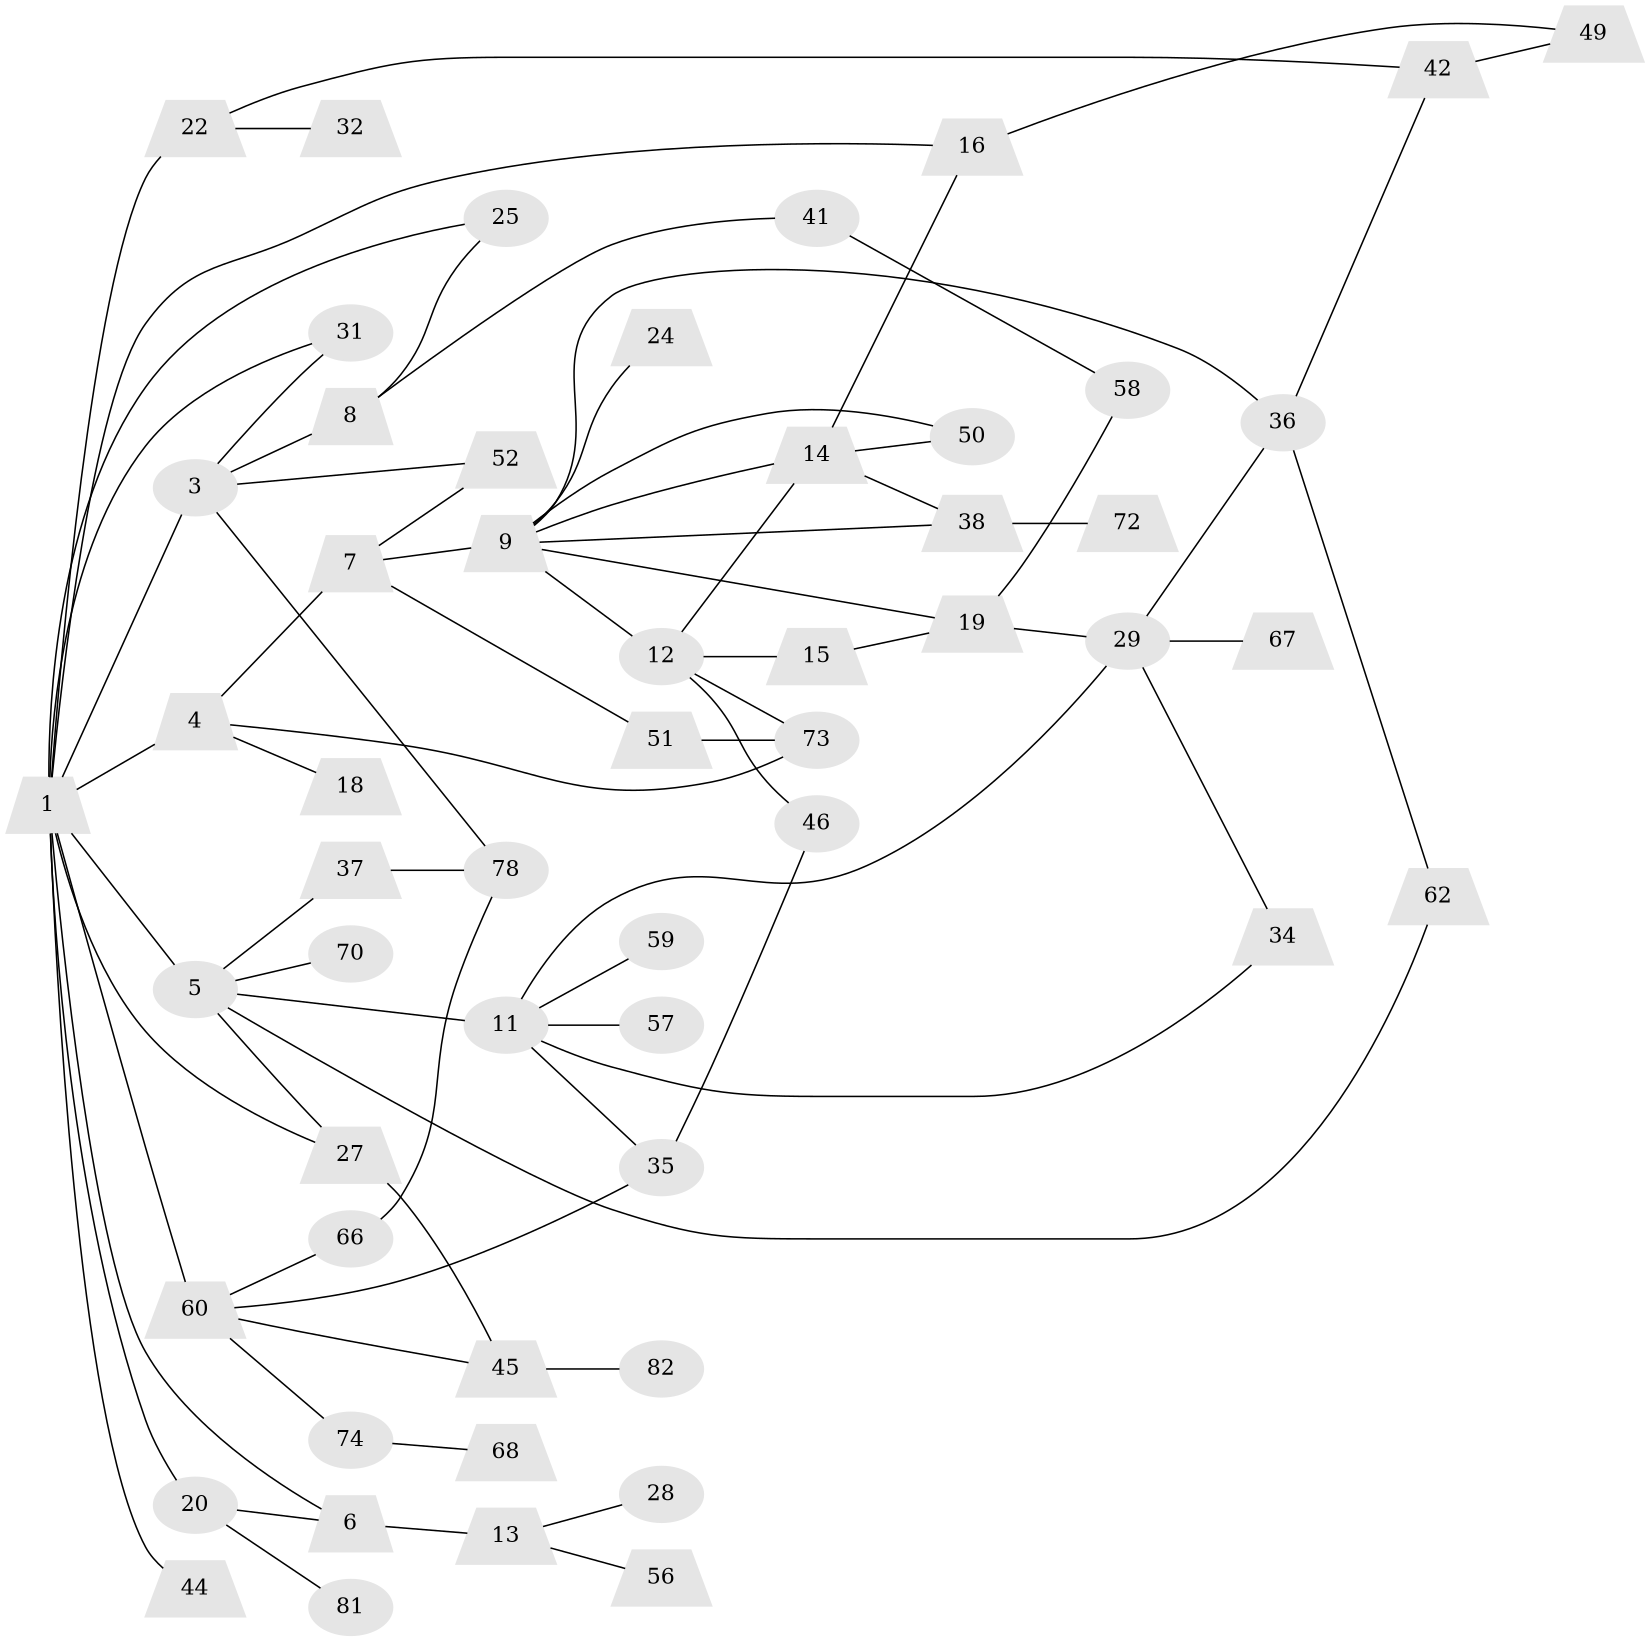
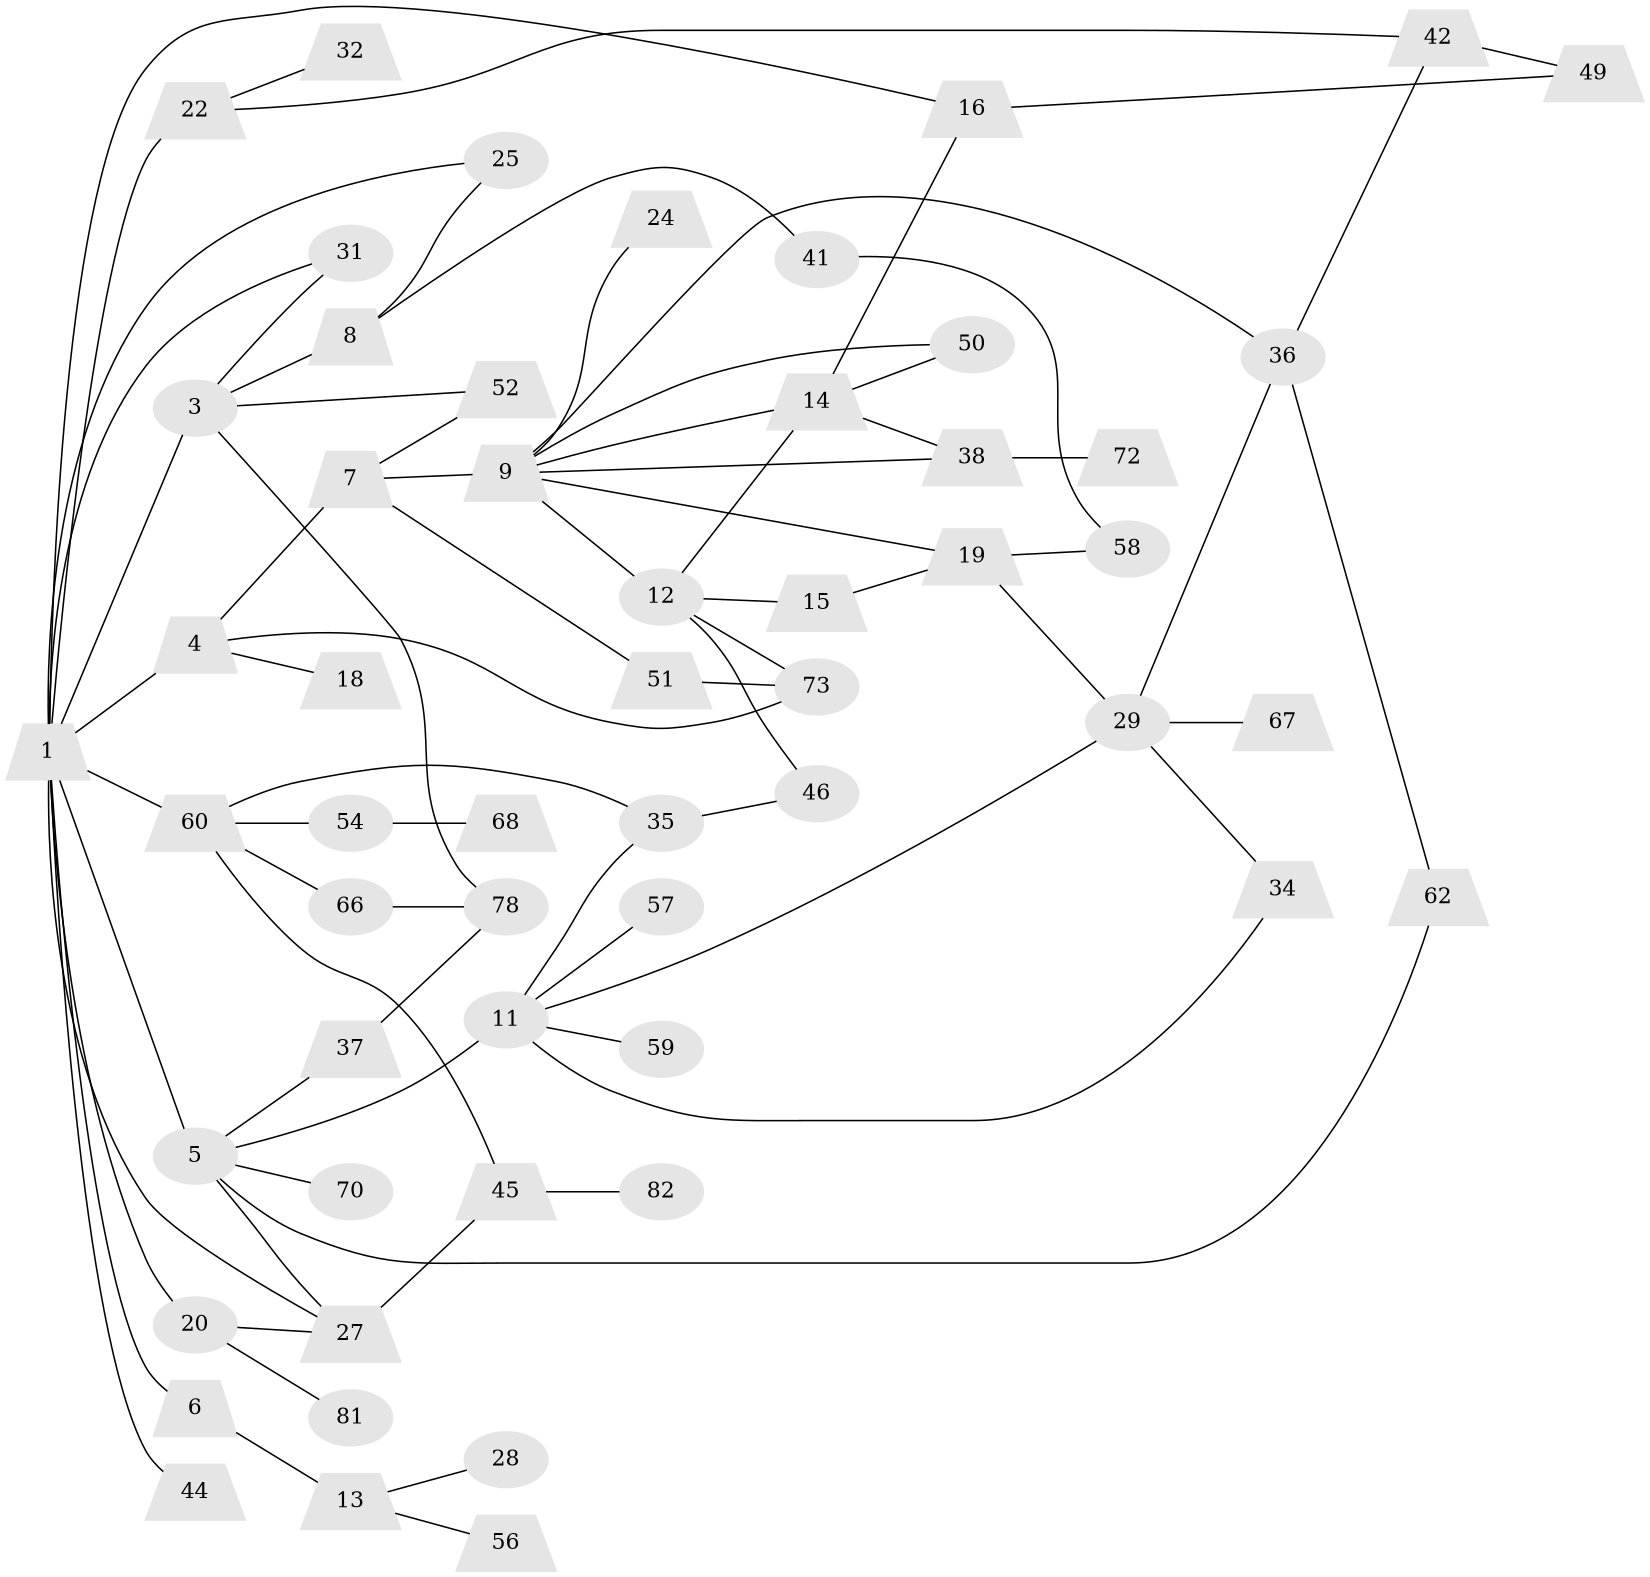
(351, 1440) -> (351, 823)
(278, 1515) -> (275, 1330)
